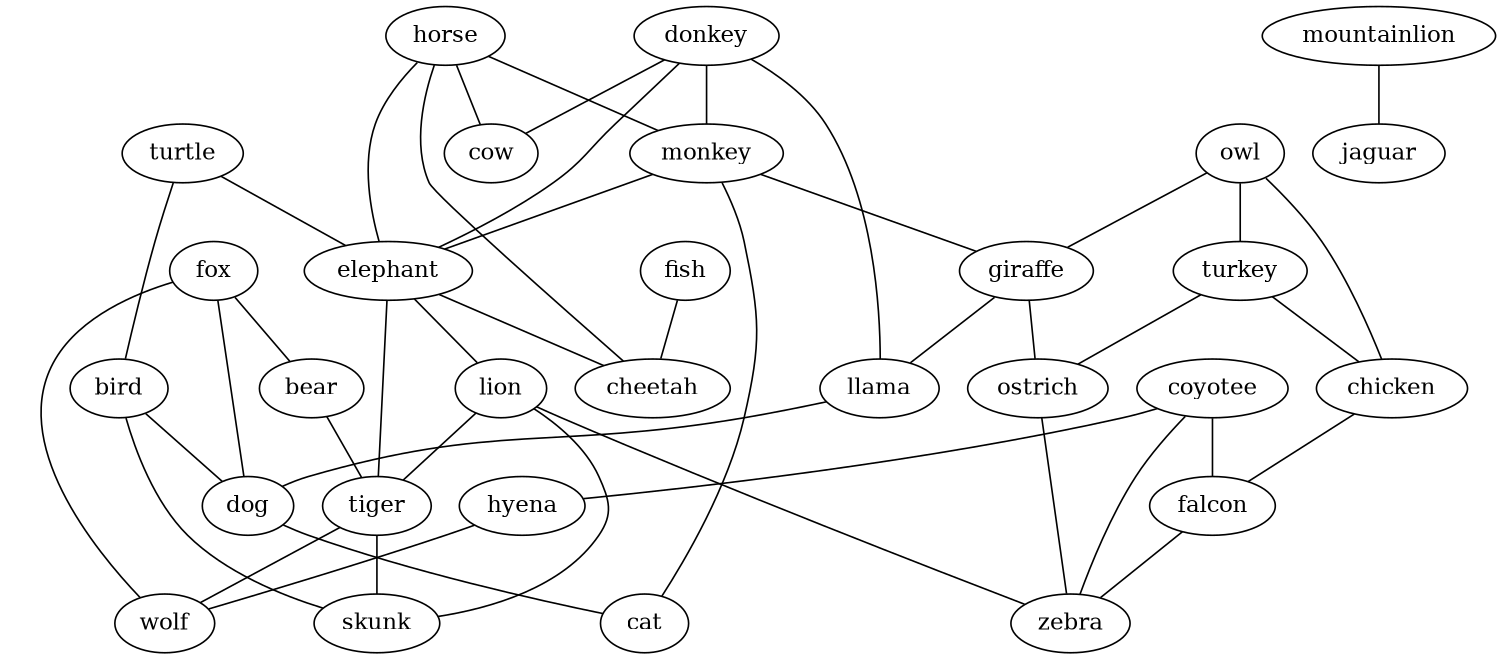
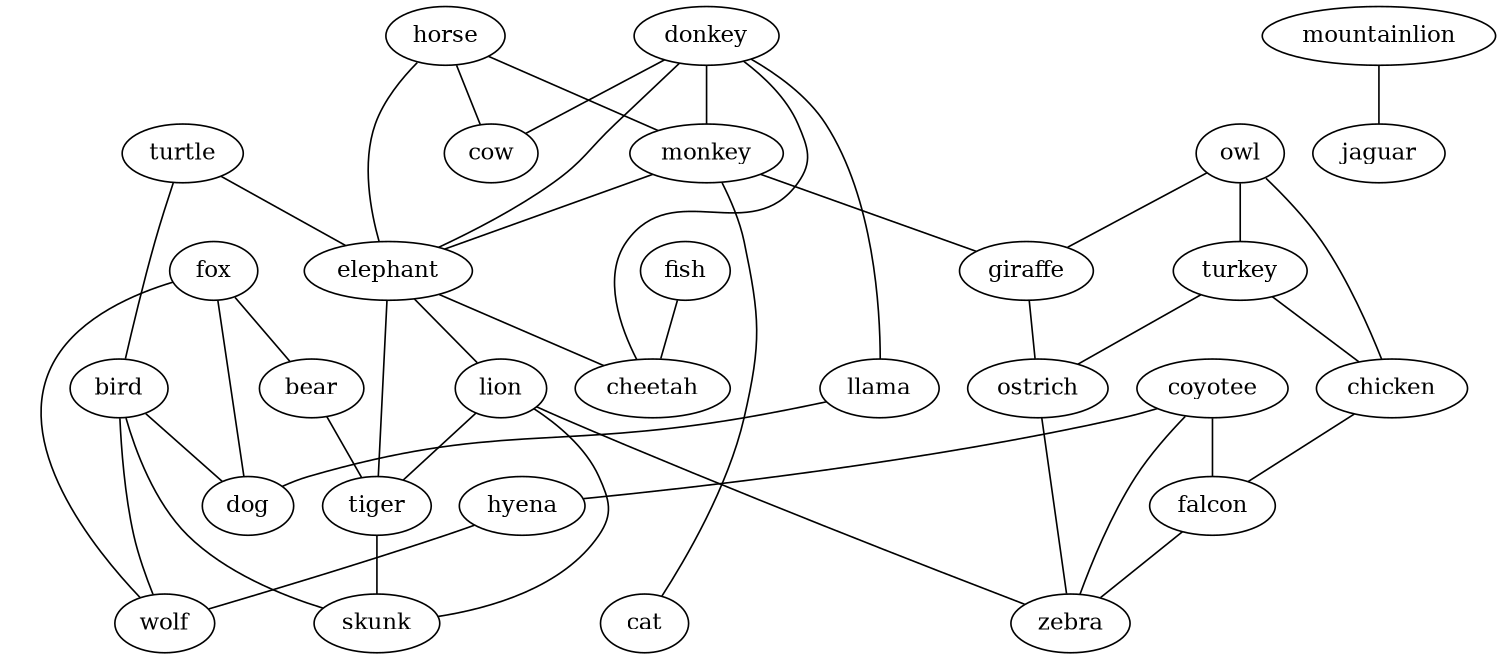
(466, 220) -> (723, 213)
(952, 330) -> none
(270, 565) -> (129, 508)
(441, 576) -> none
